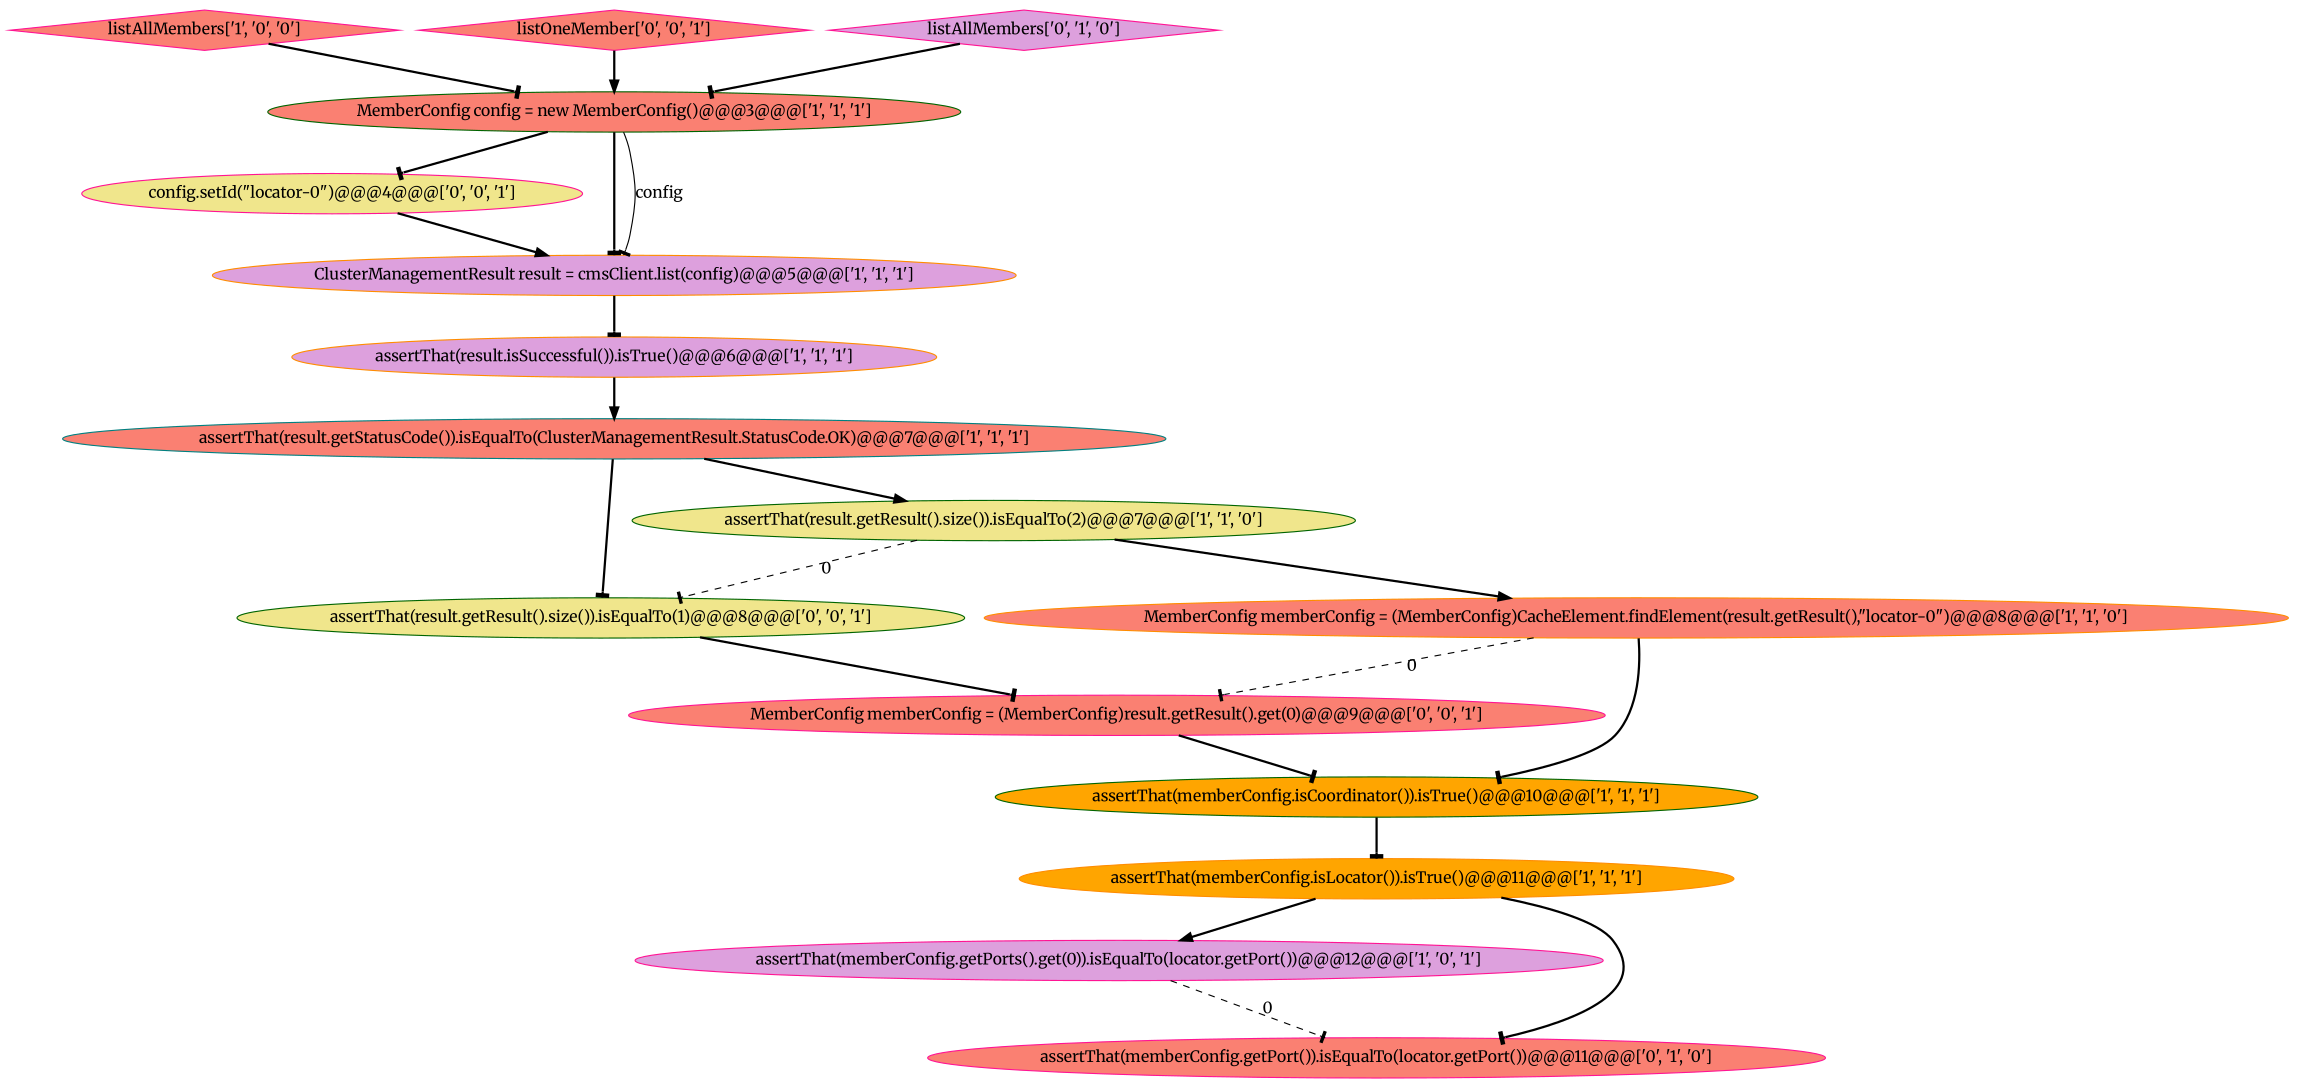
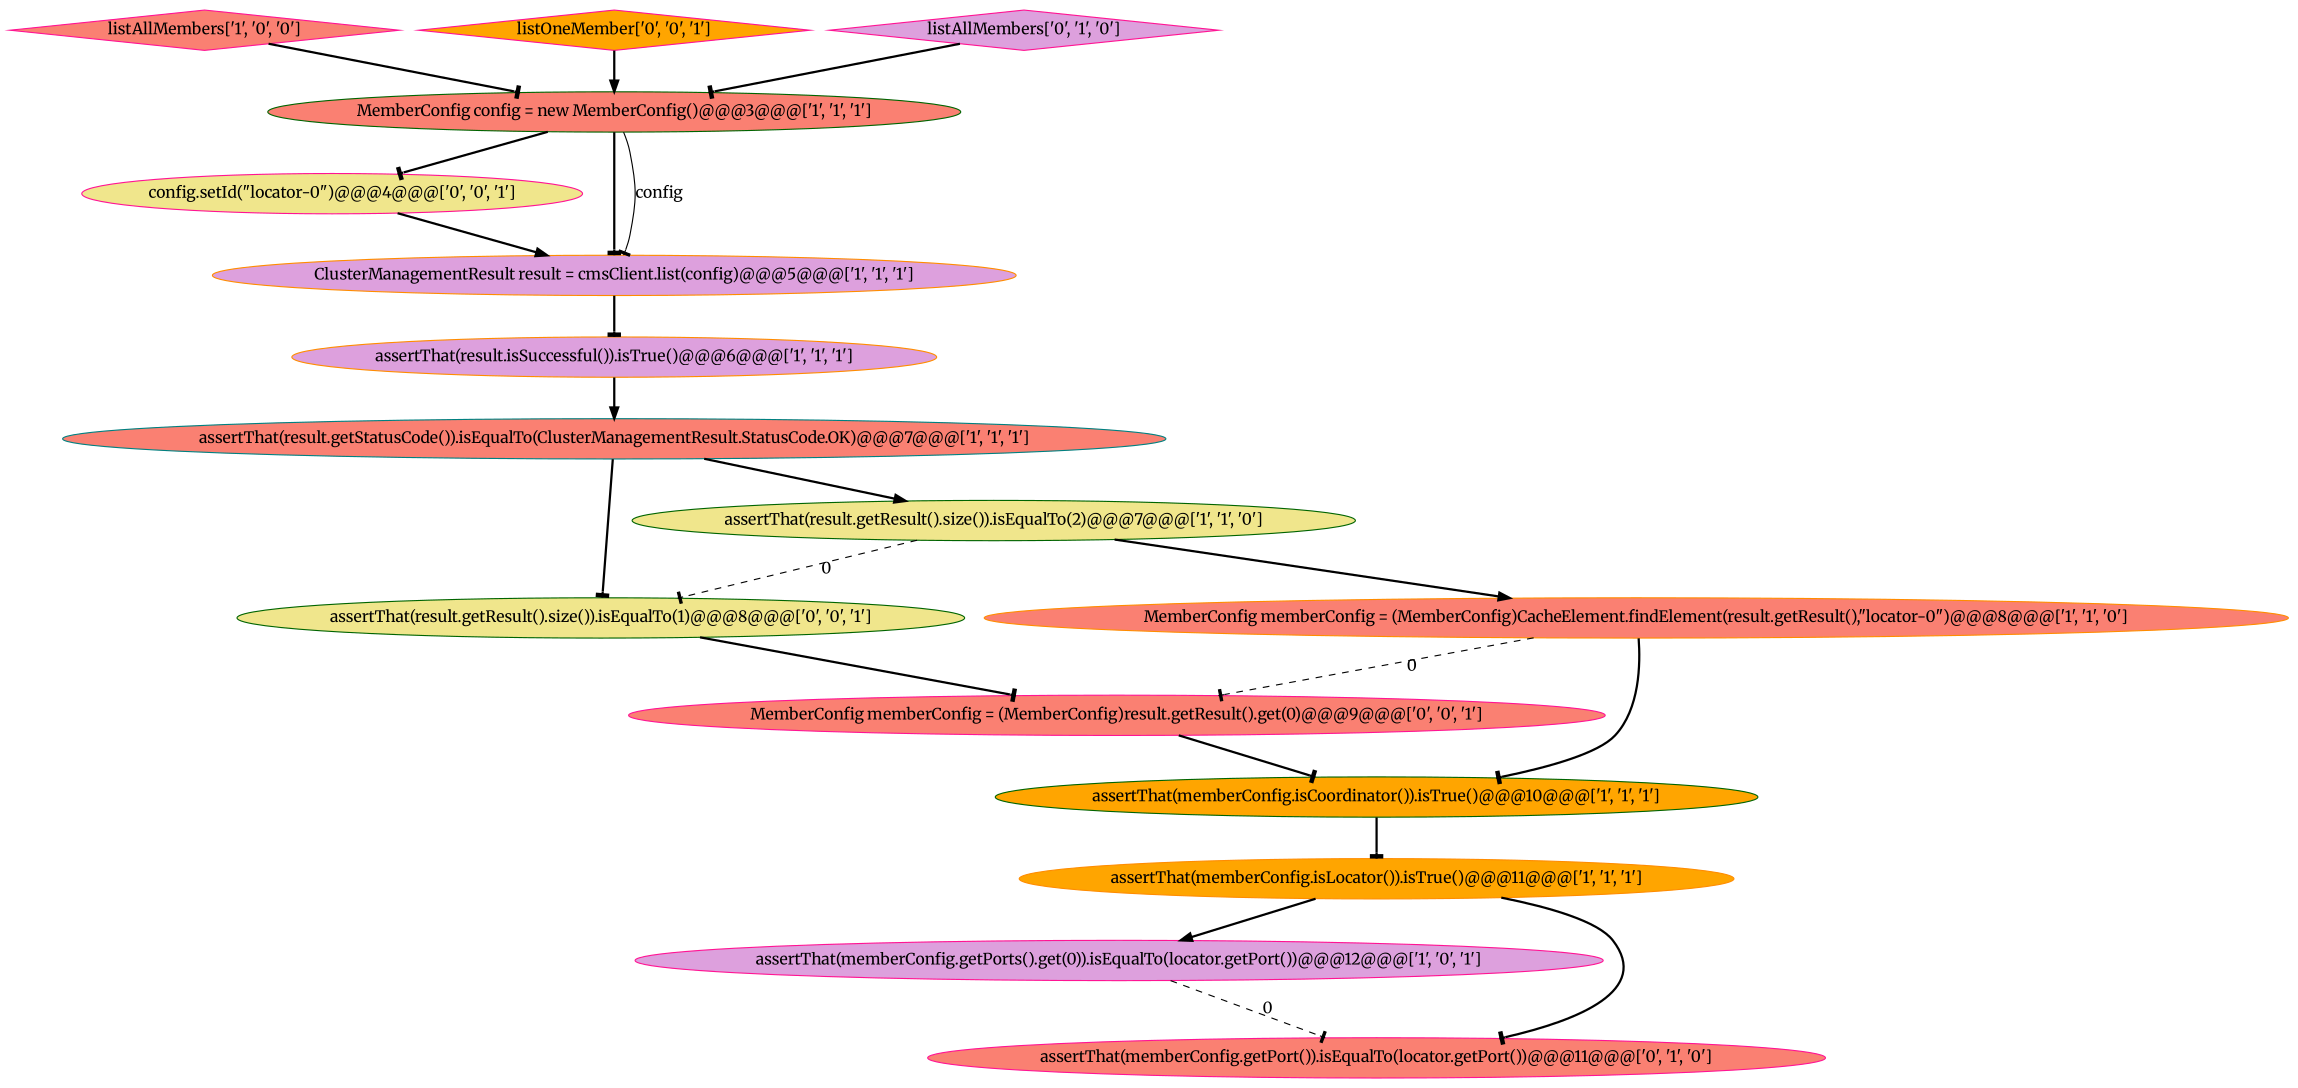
(614, 30) -> (614, 30)
